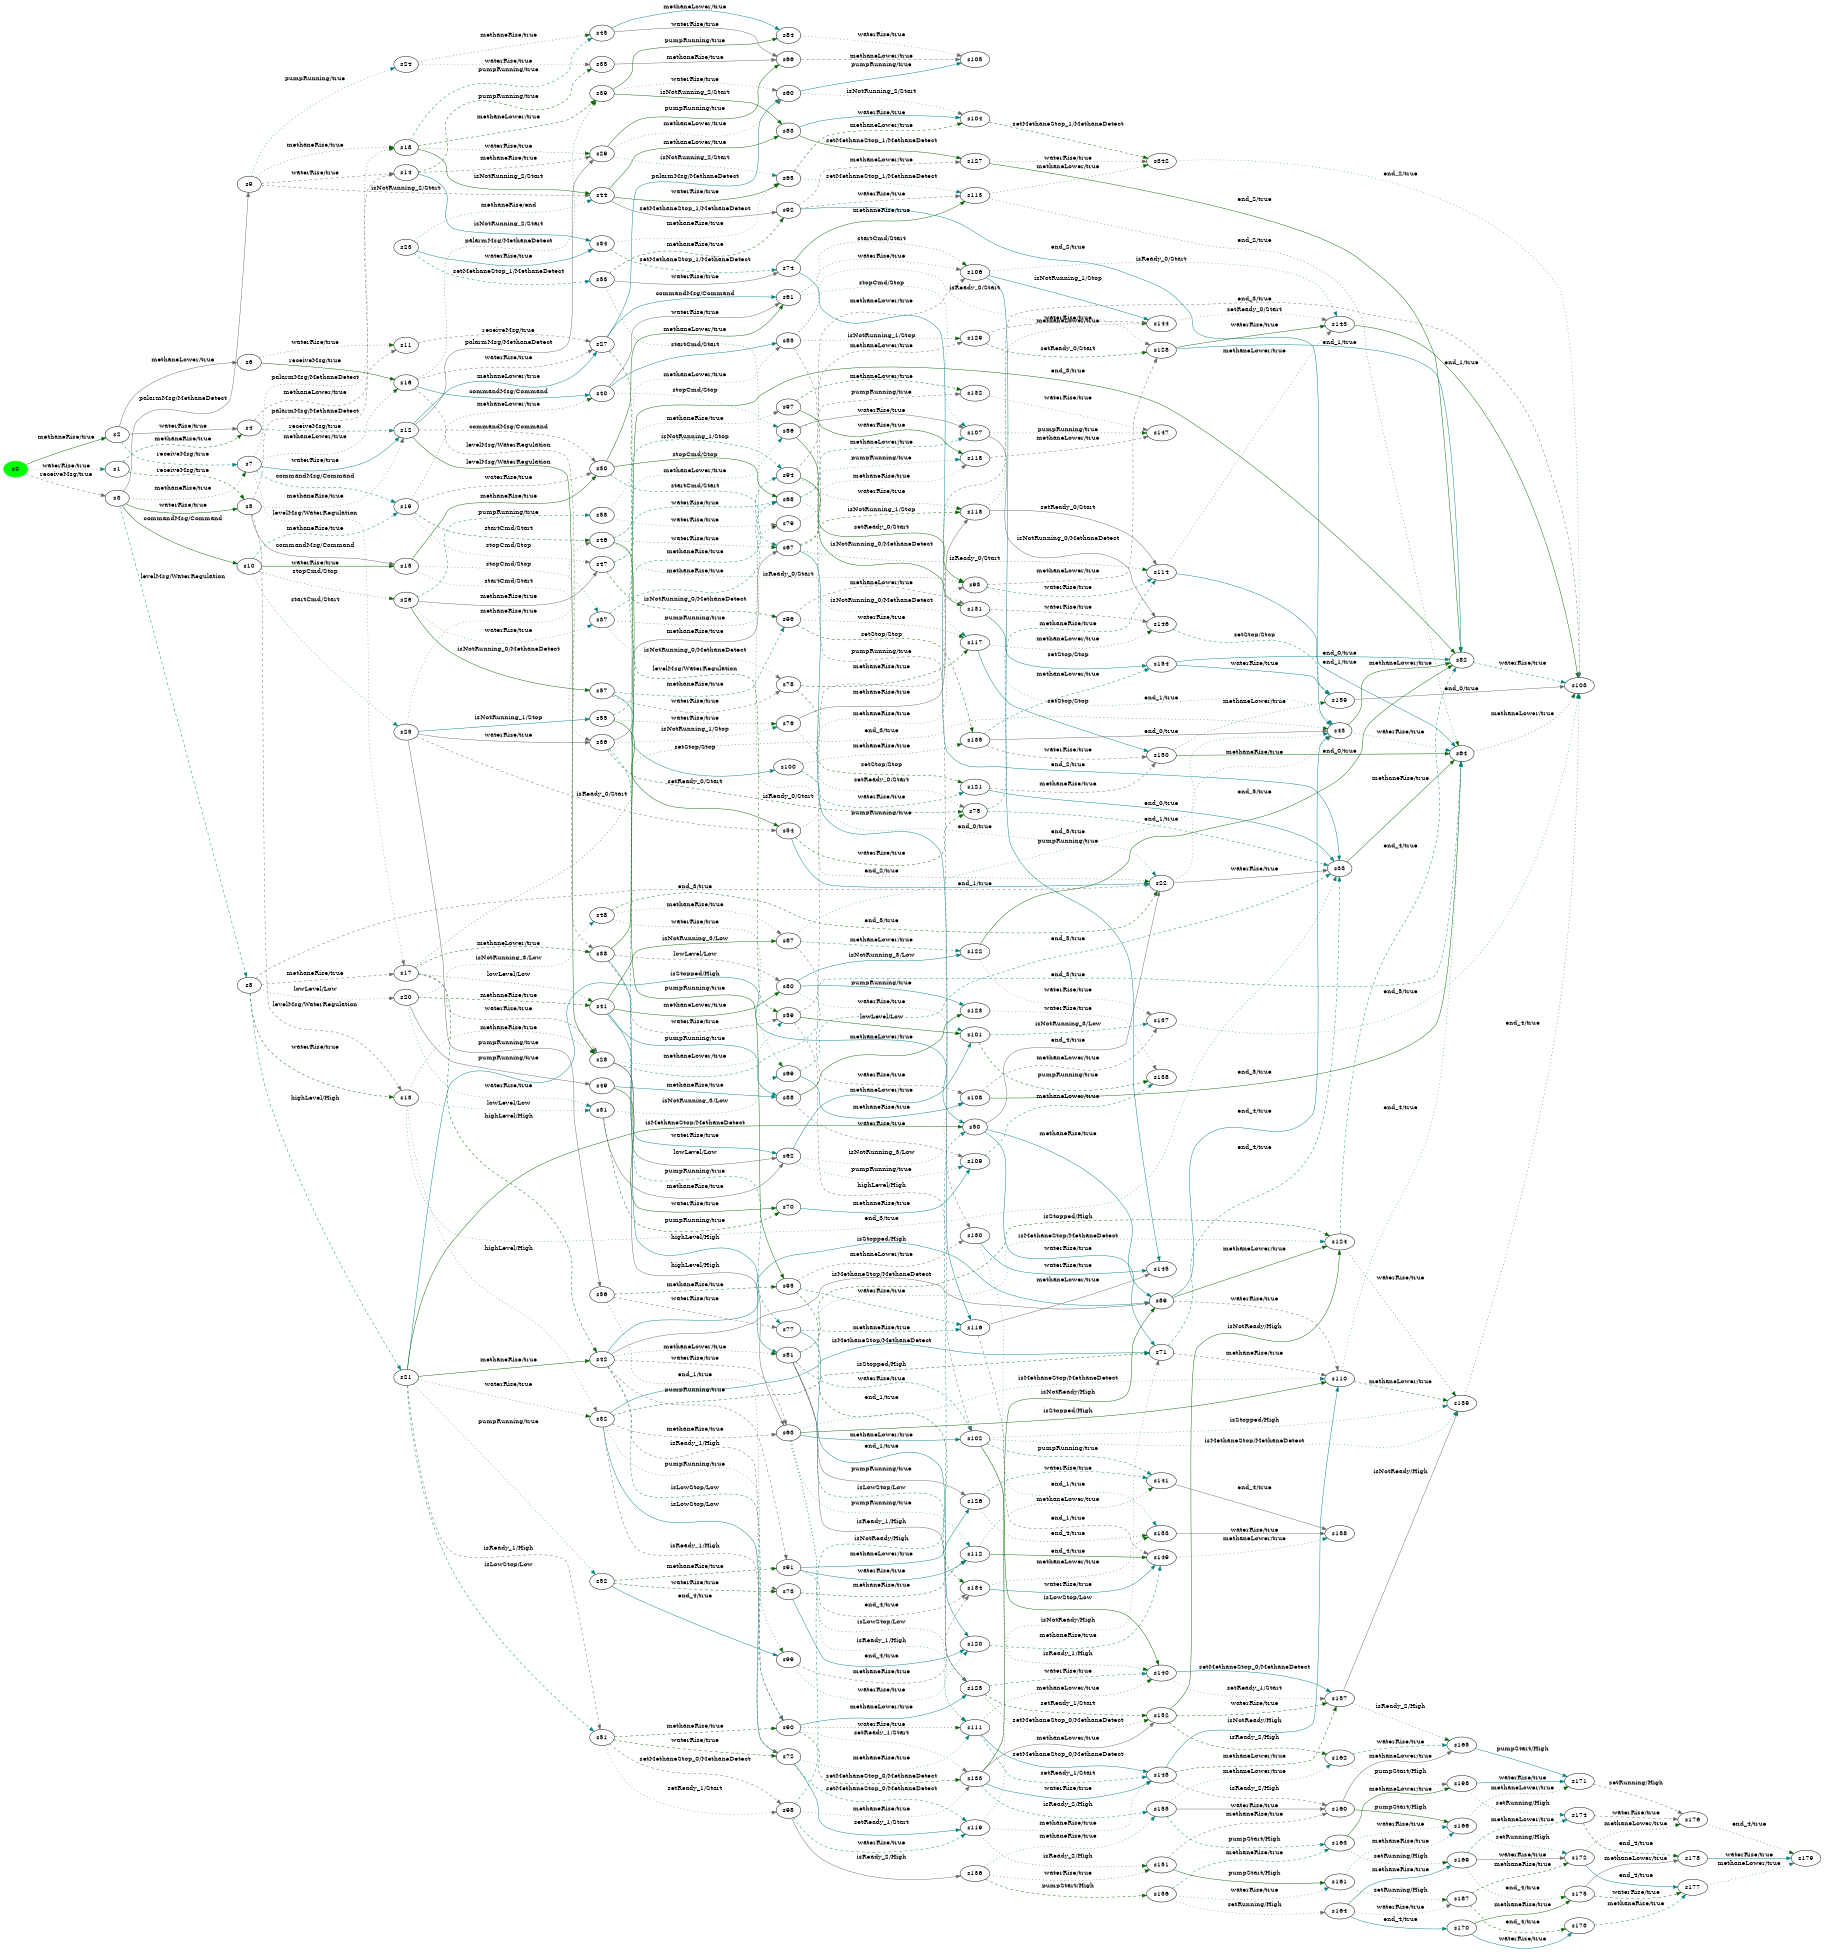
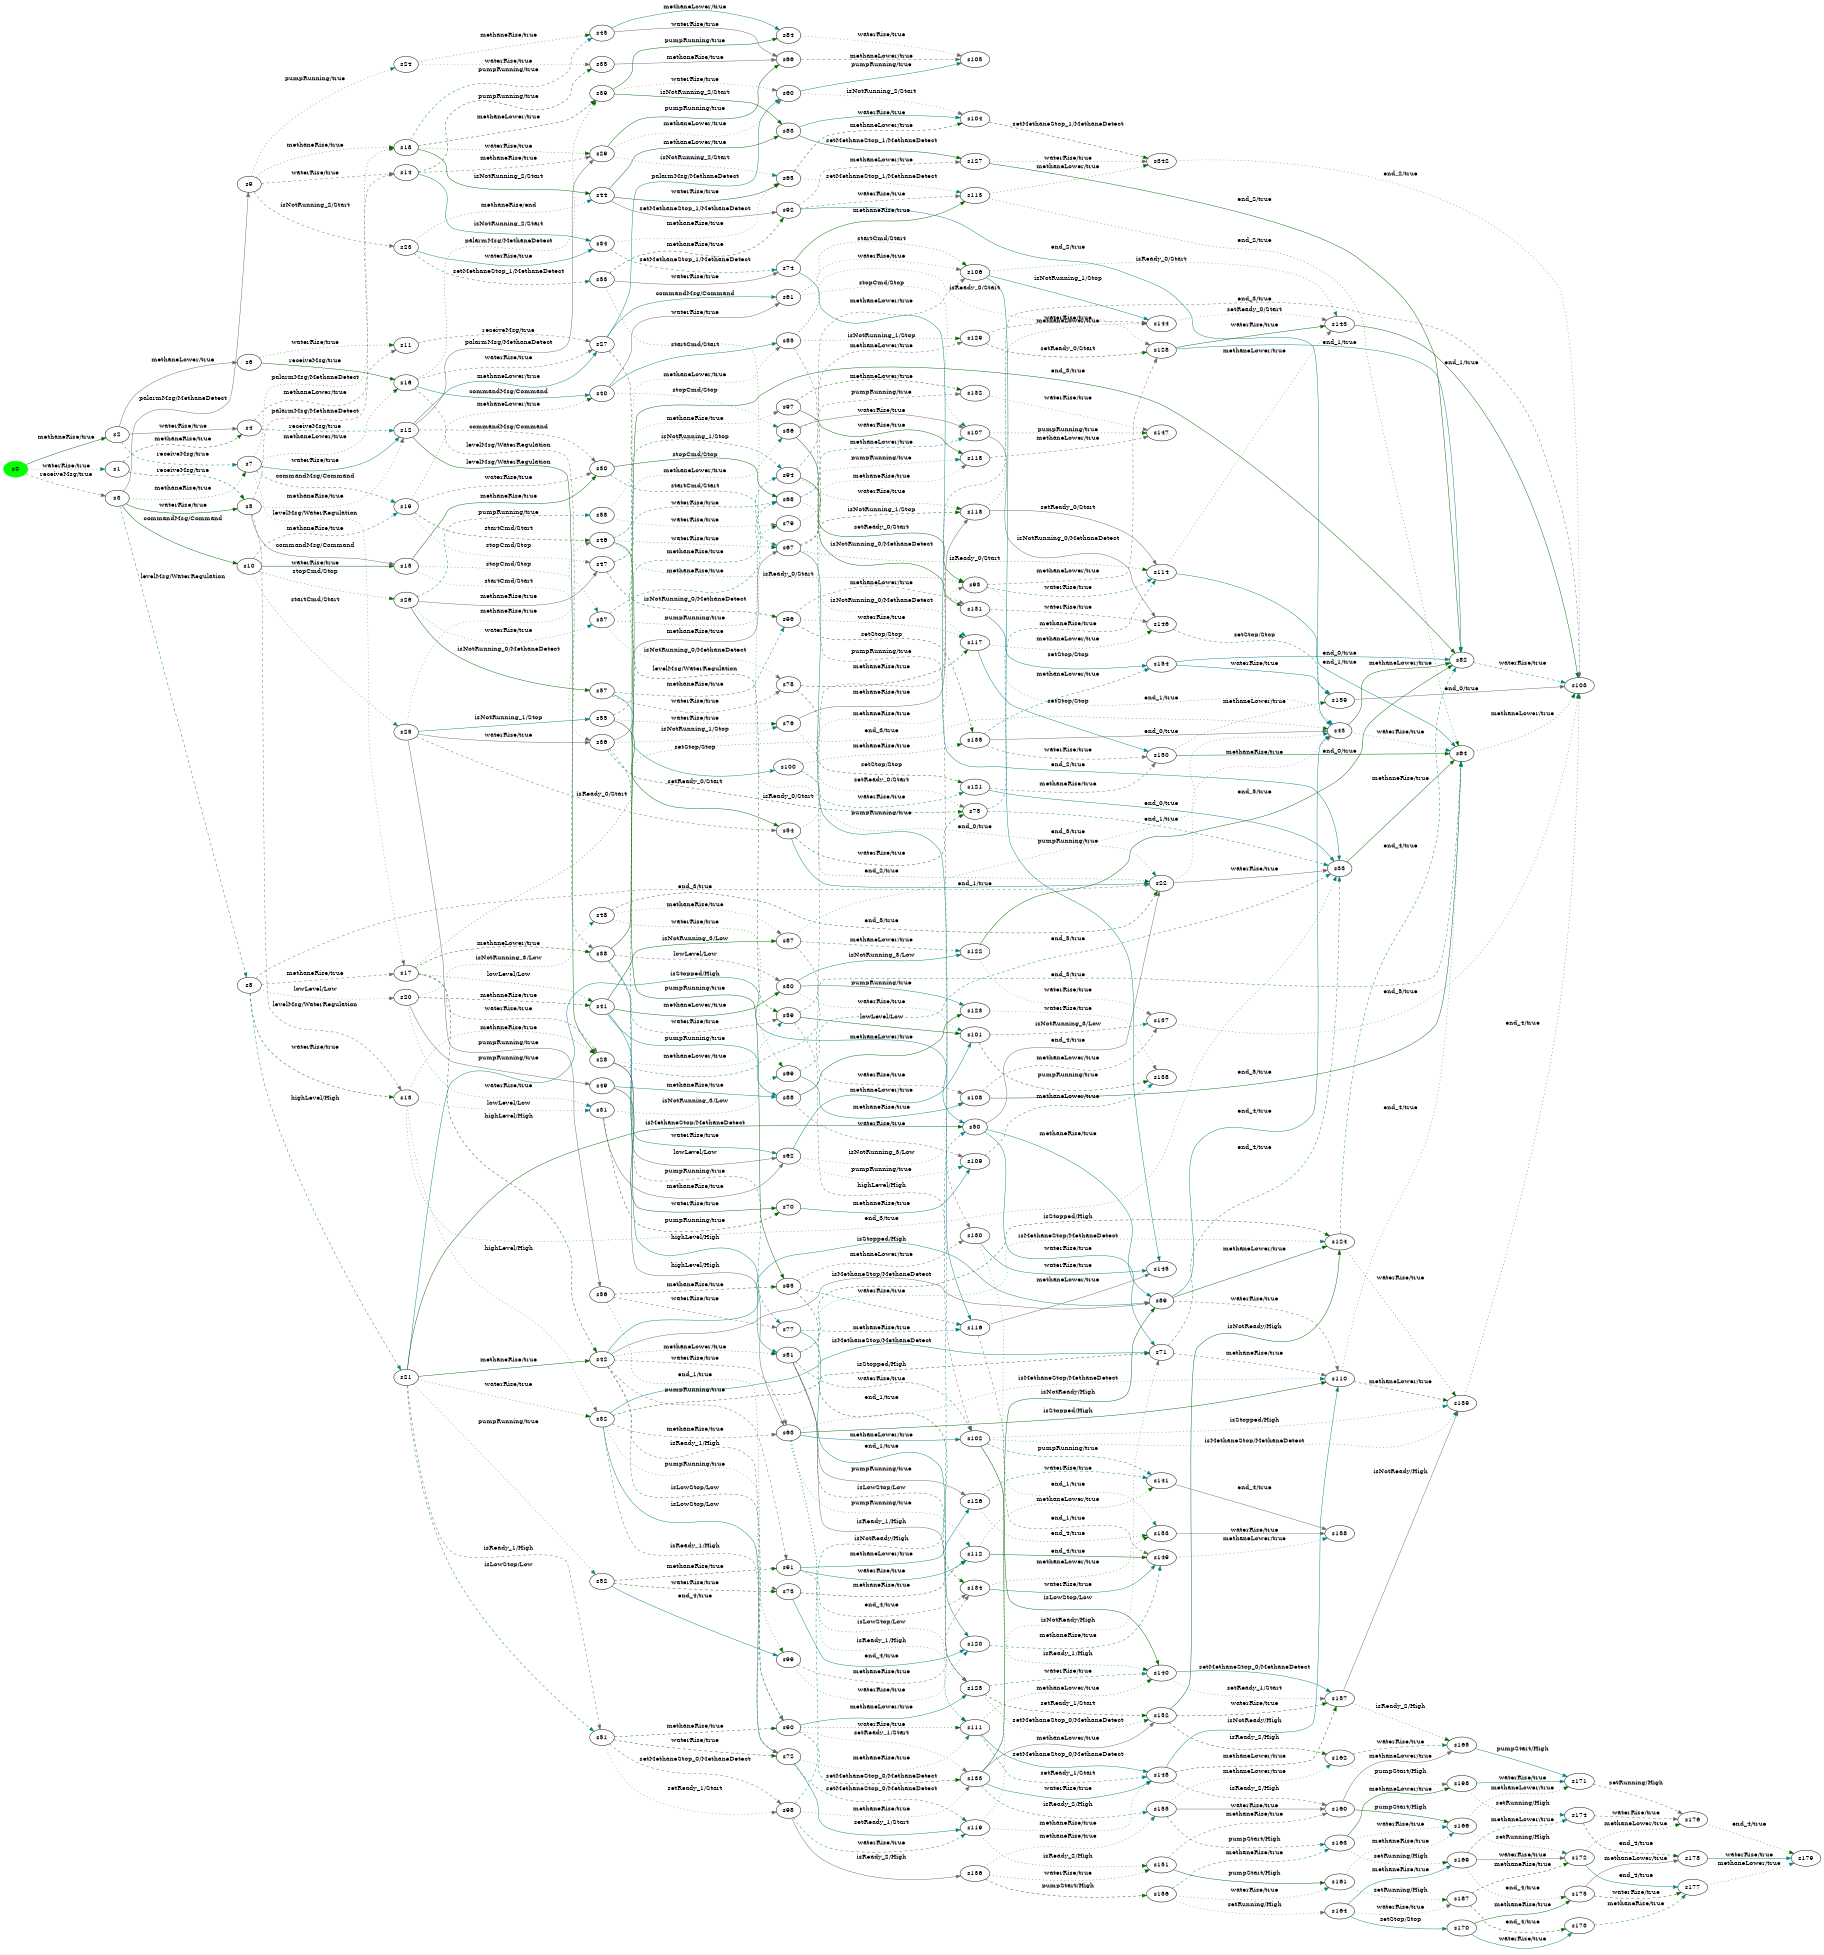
(423, 193) -> (316, 230)
(650, 336) -> none
(1401, 1919) -> (1401, 1919)
